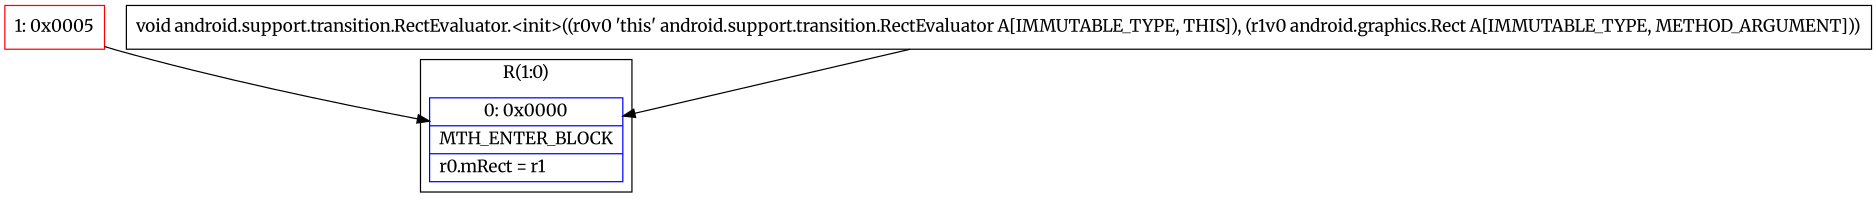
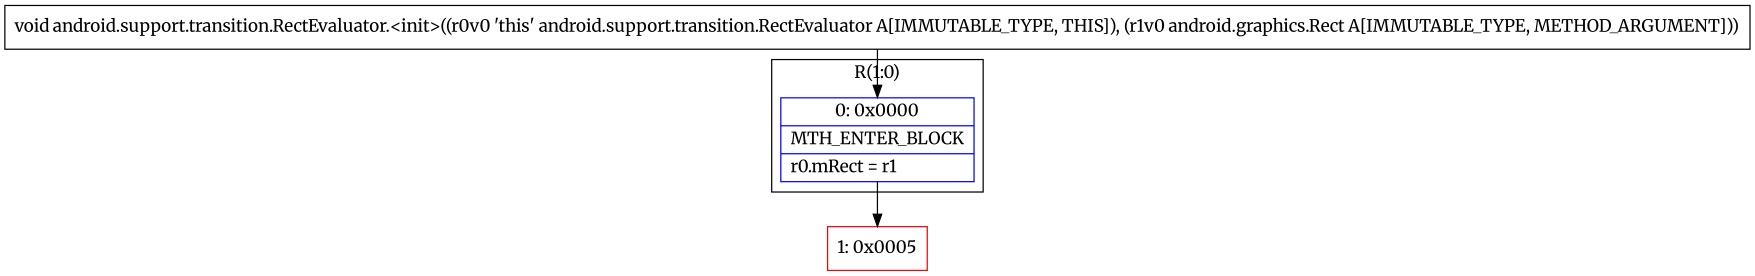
(260, 86) -> (877, 200)
